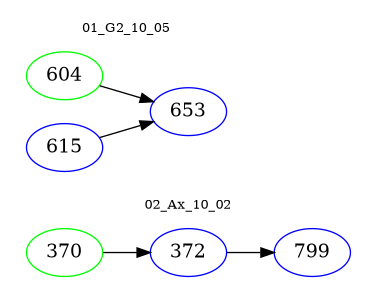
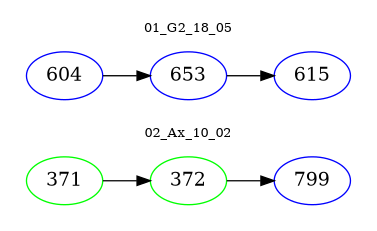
(127, 29) -> (188, 29)
(65, 76) -> (65, 76)
(120, 132) -> (244, 76)
(65, 253) -> (65, 181)
(188, 253) -> (188, 181)
